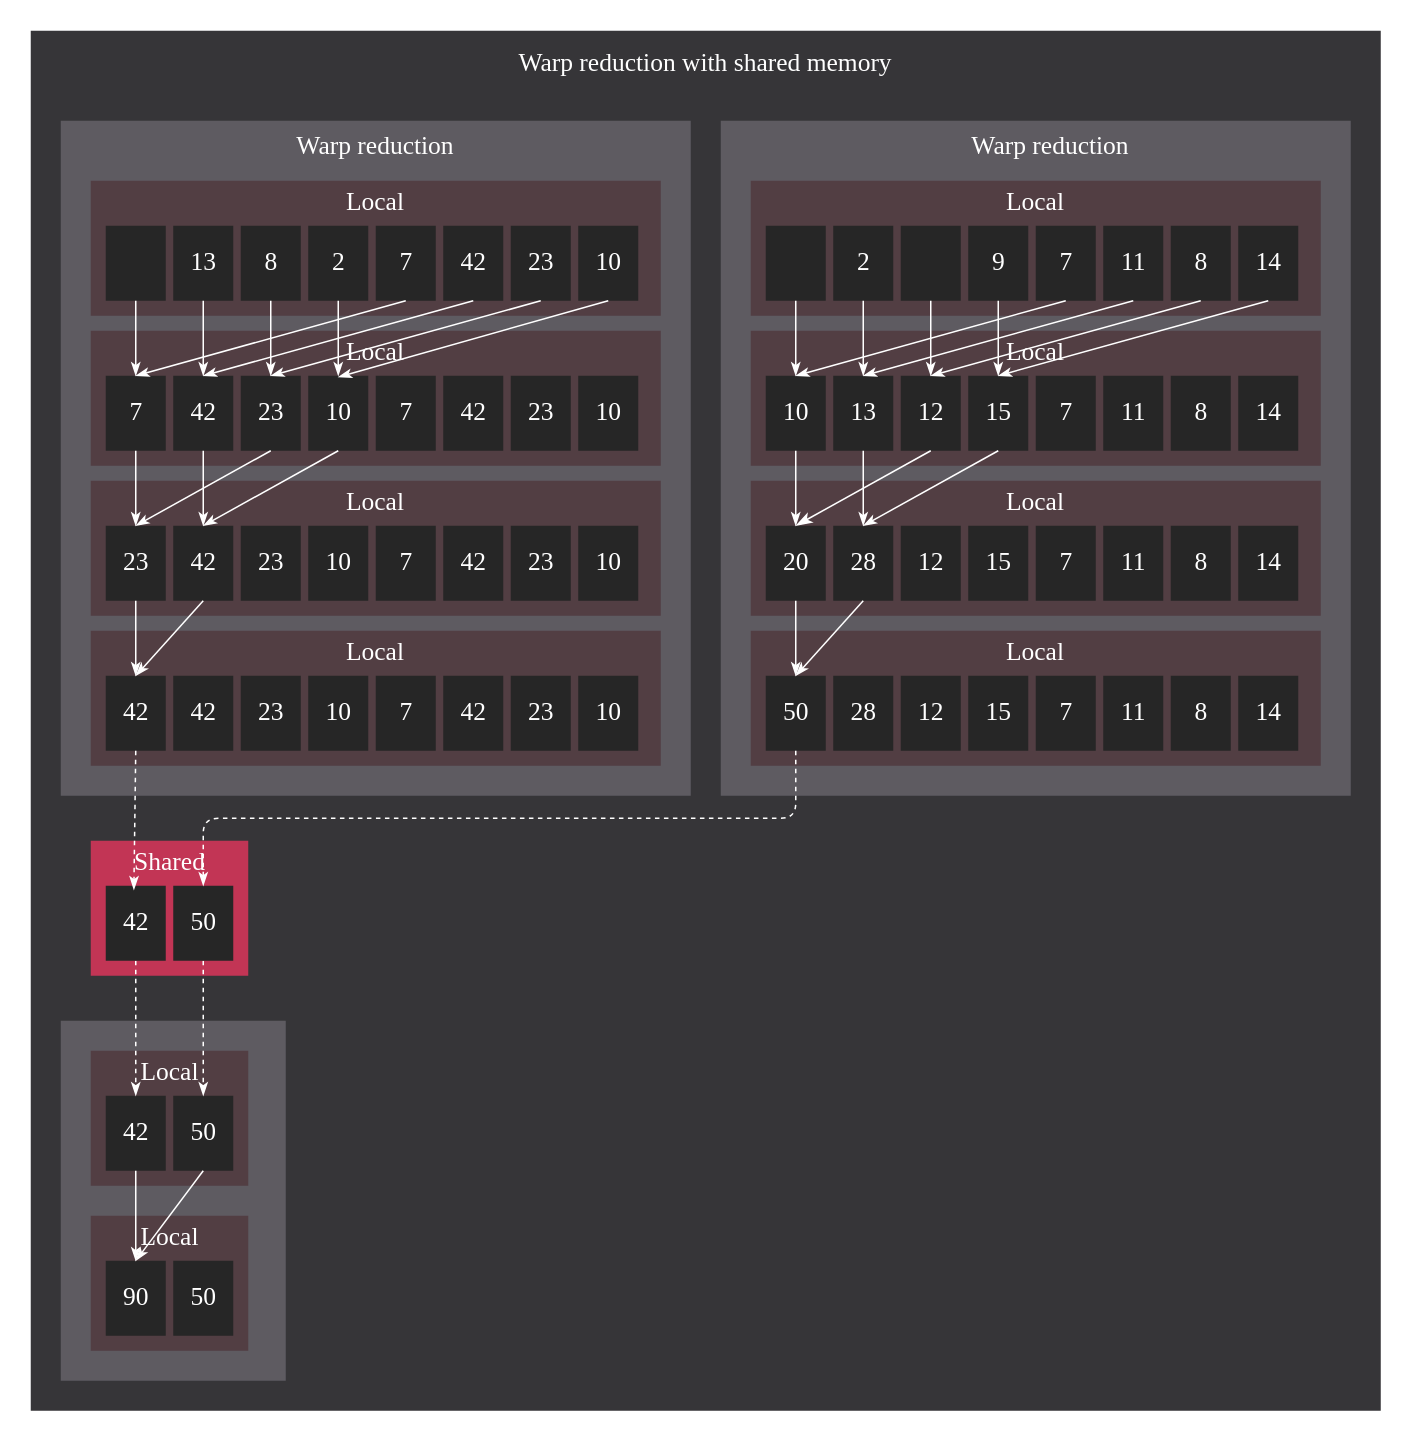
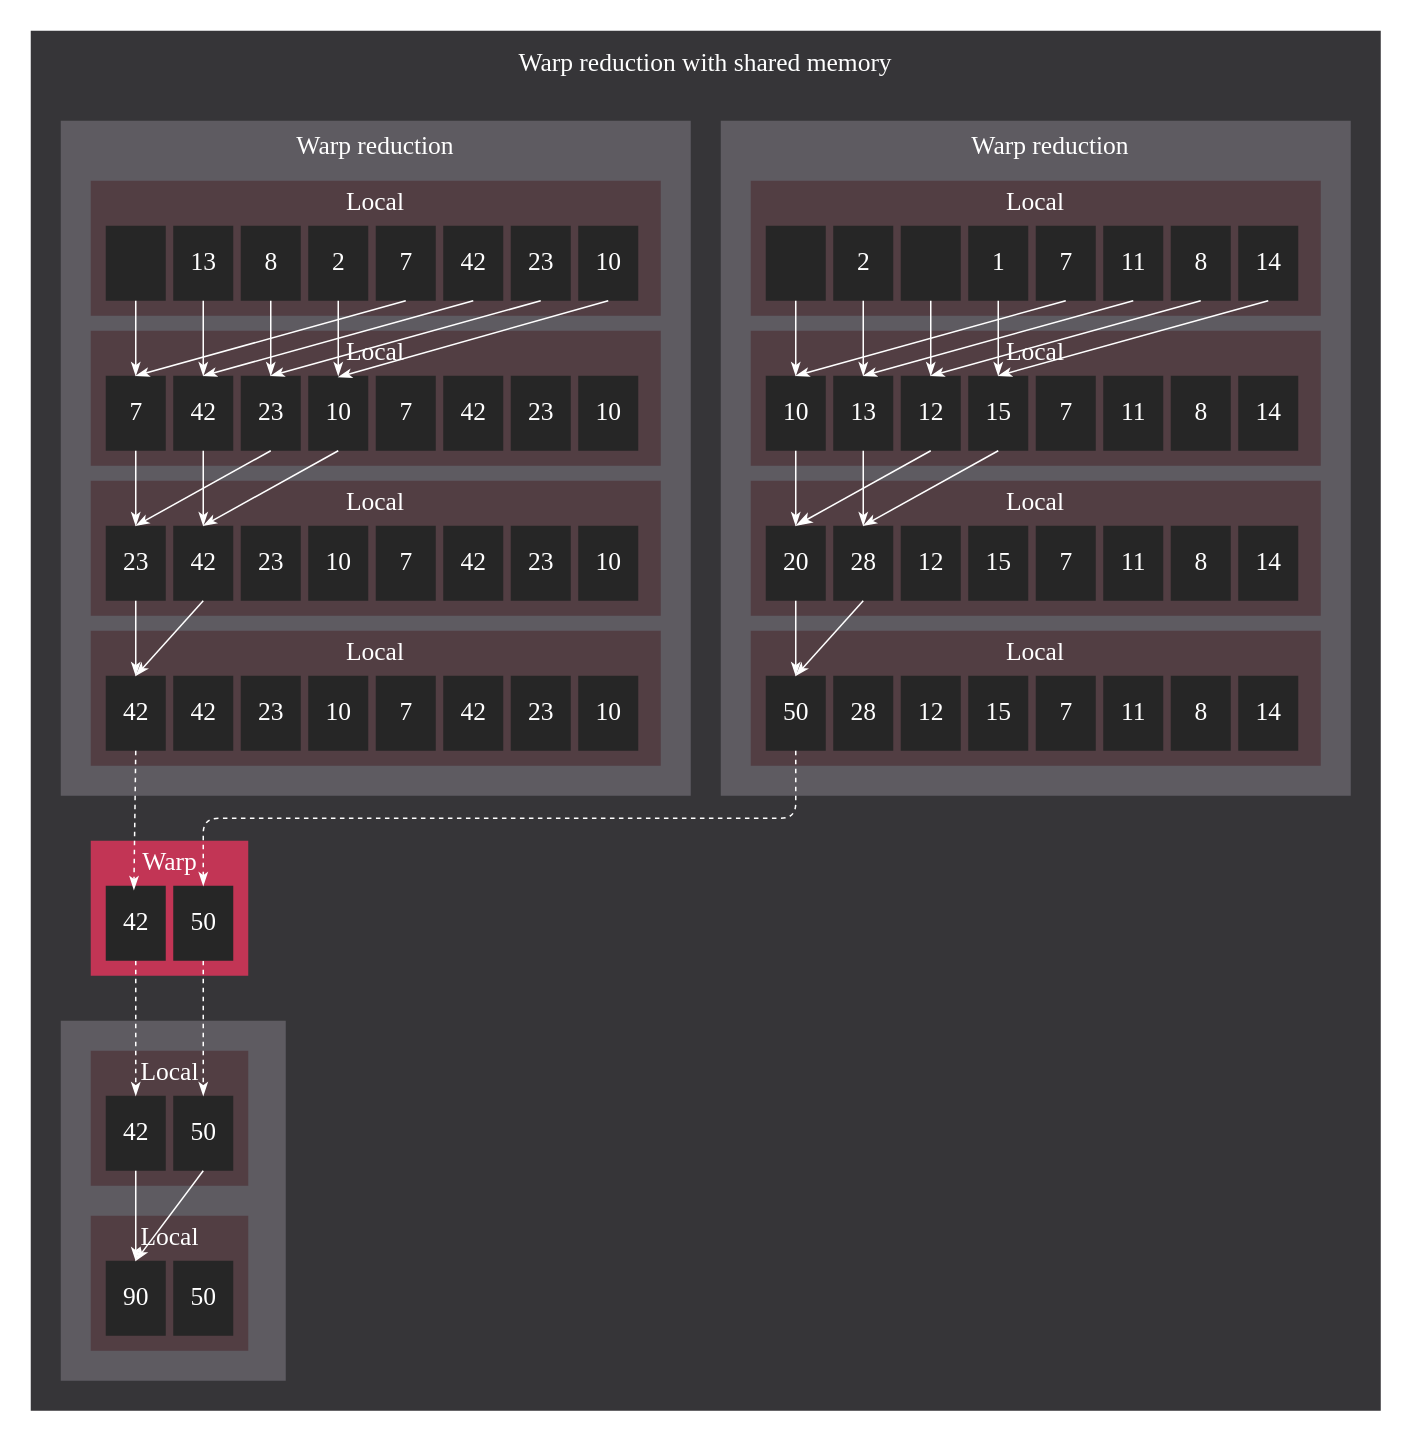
(999, 263) -> (999, 263)
(170, 863) -> (170, 863)
